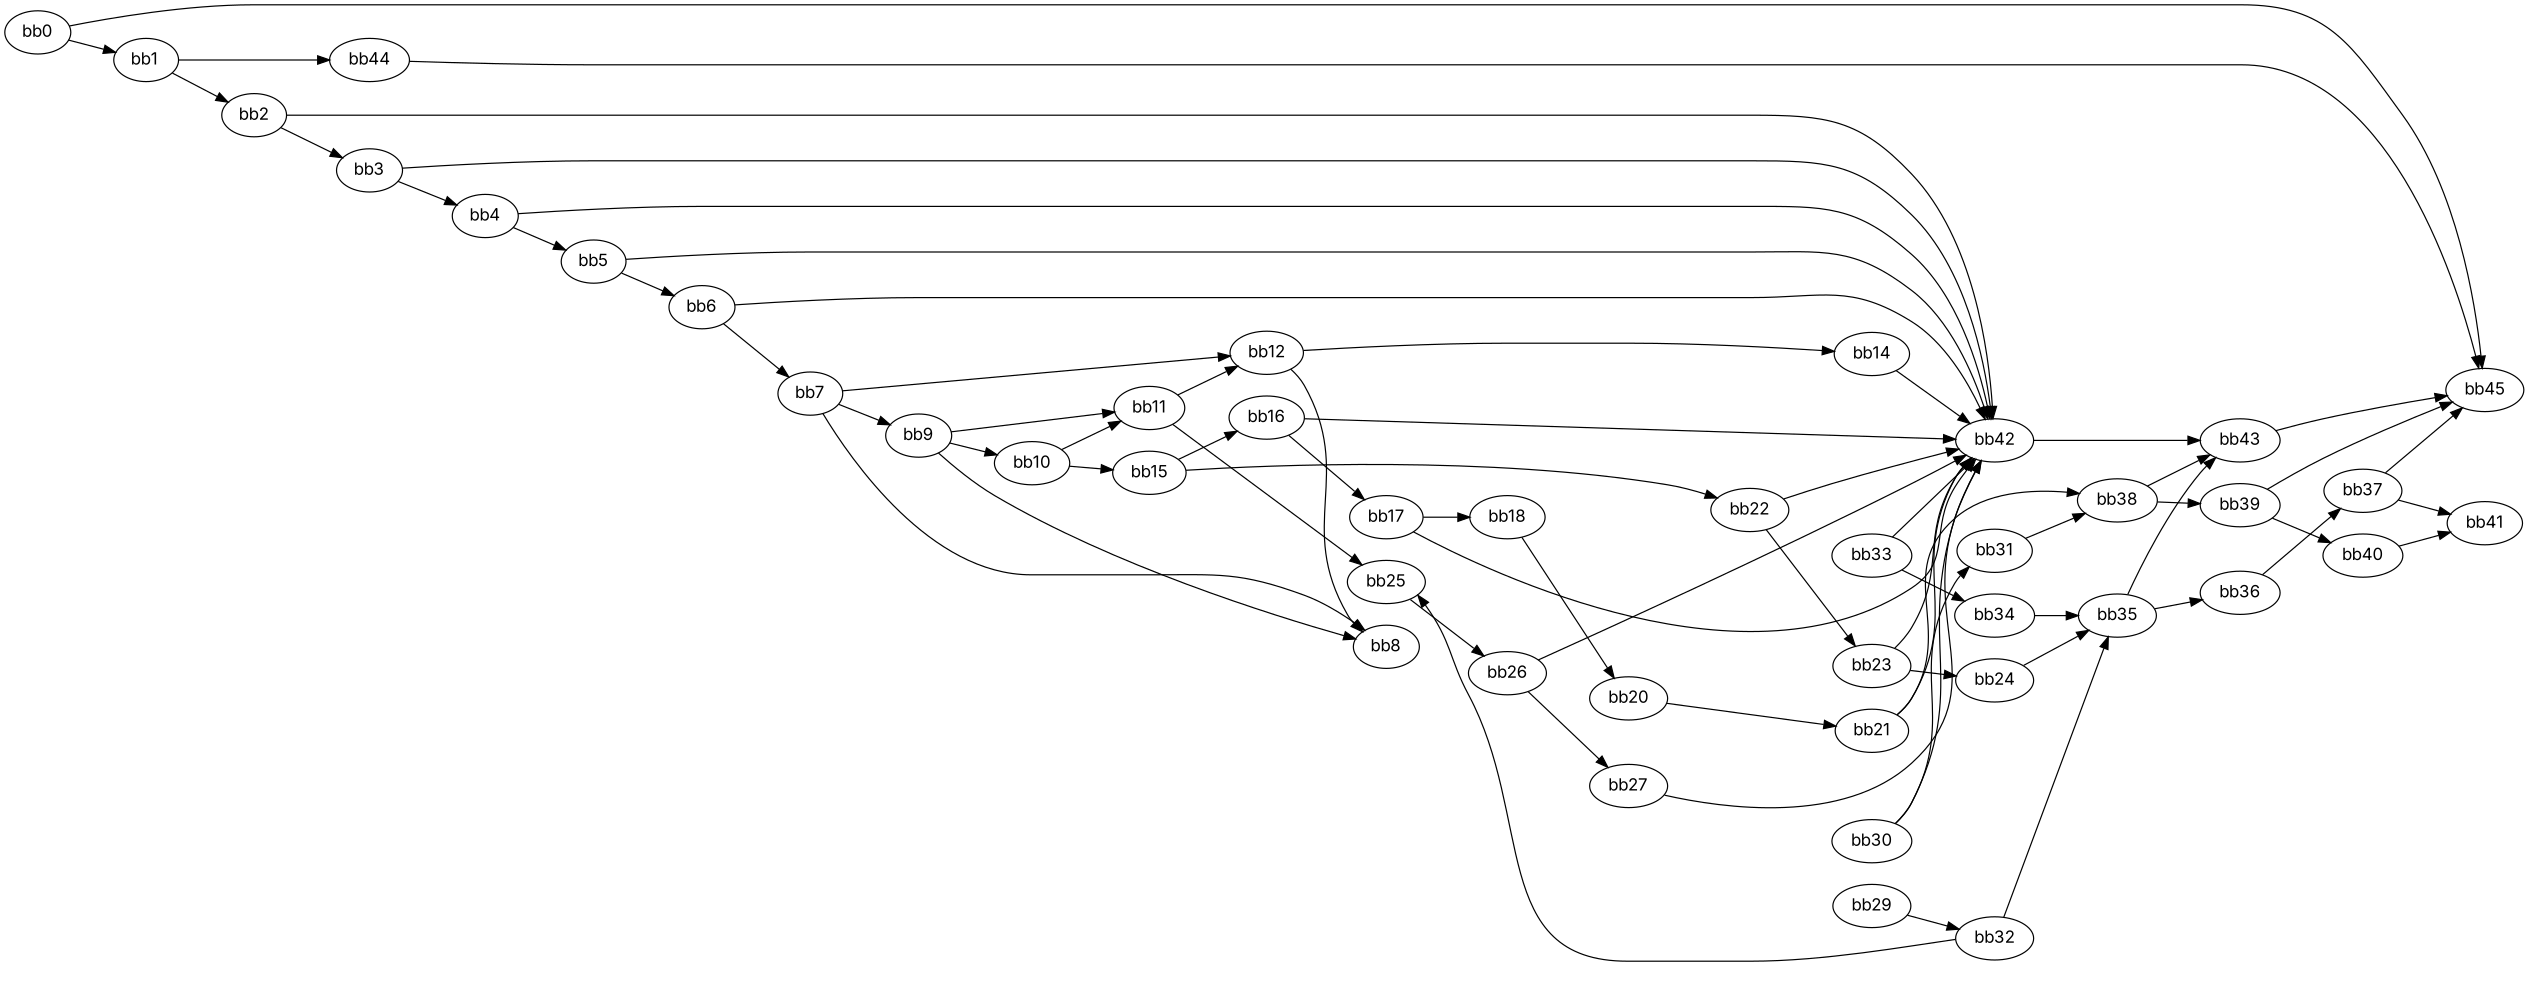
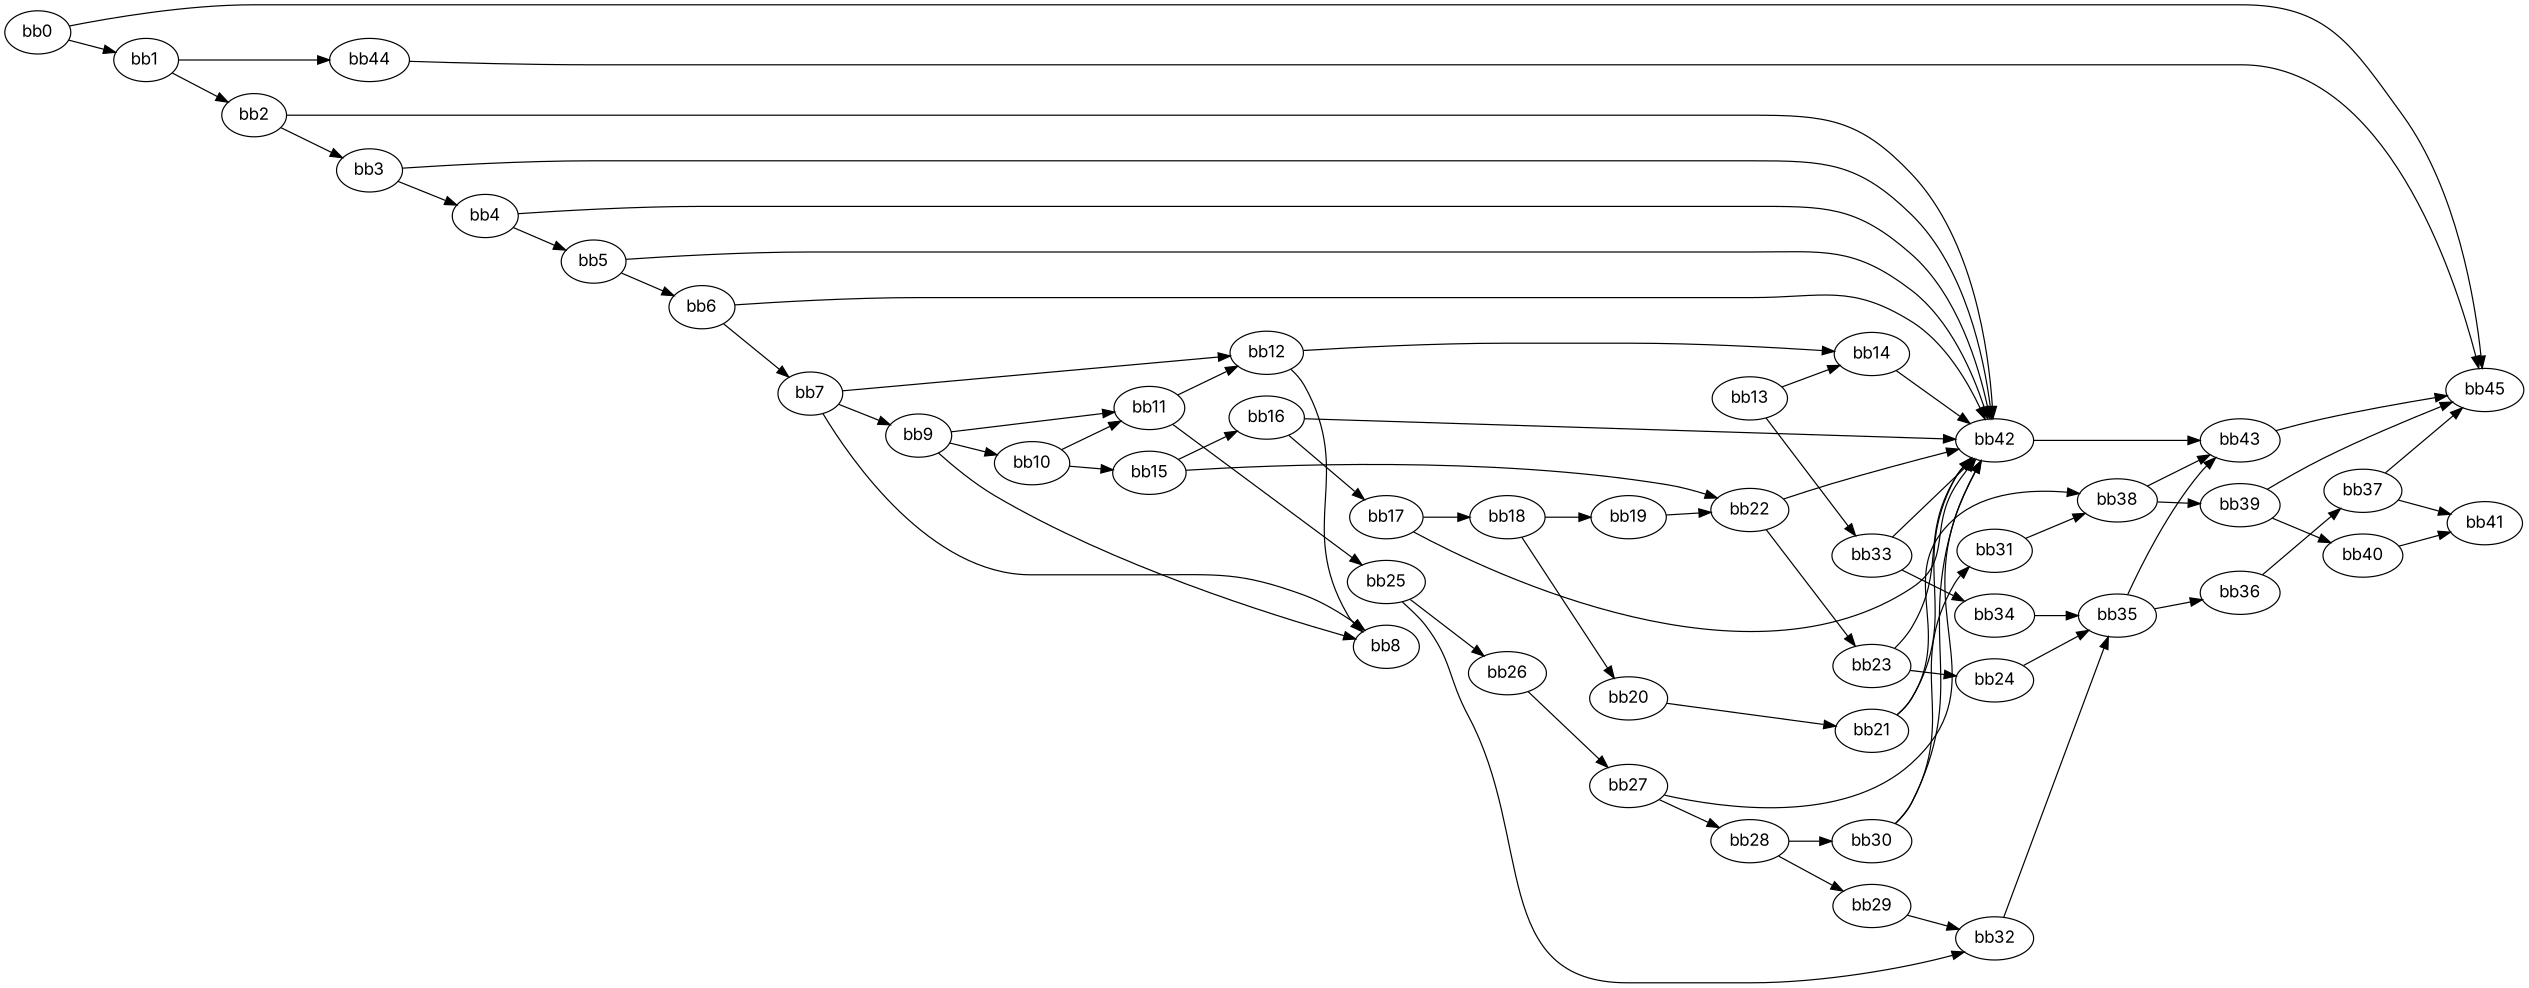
none -> (1750, 398)
none -> (1629, 517)
(1748, 563) -> none
none -> (1750, 841)
(1575, 950) -> (1560, 962)
